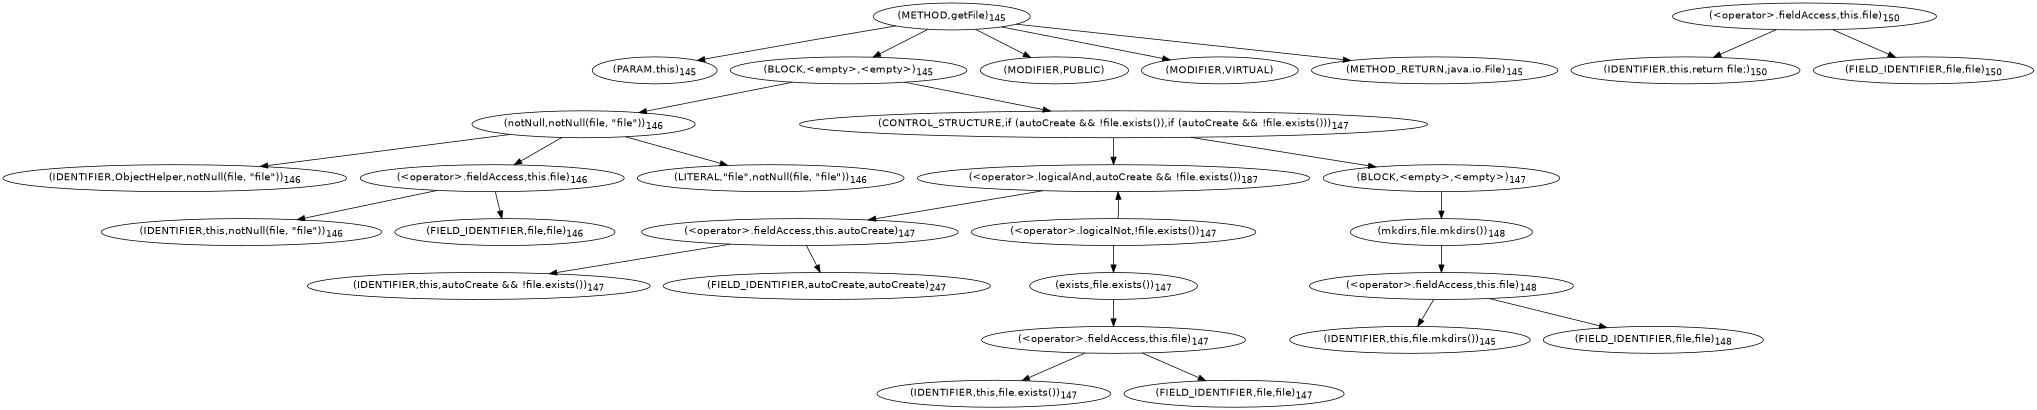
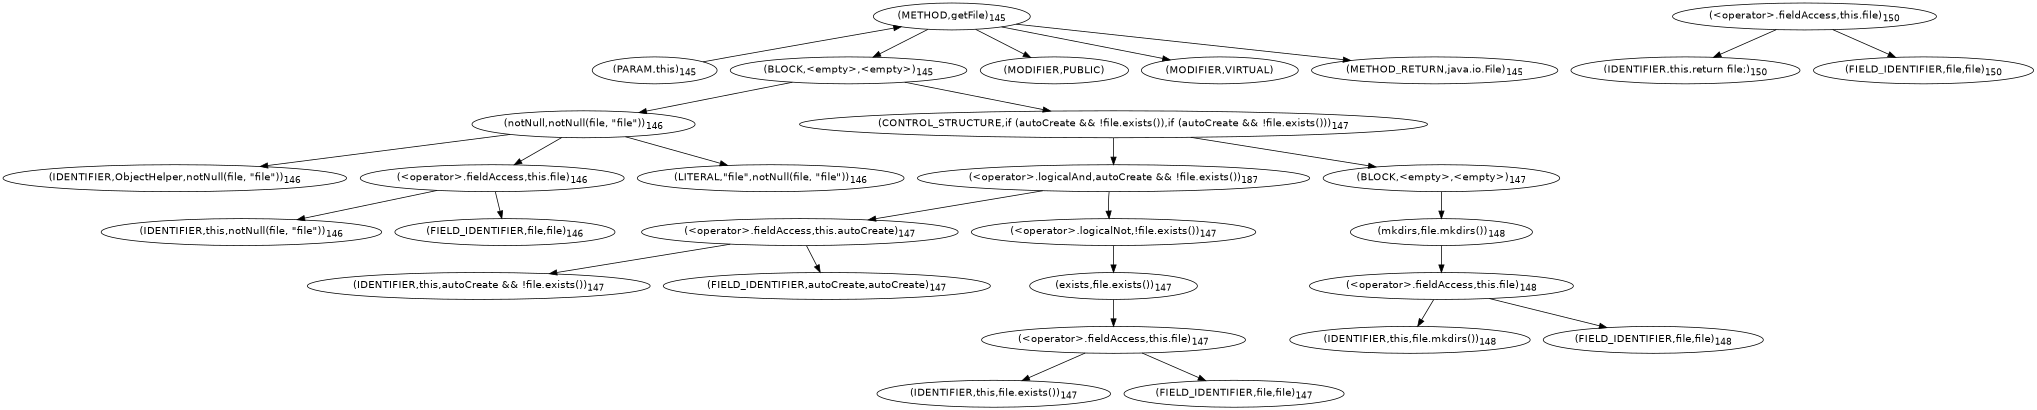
(800, 42) -> (798, 45)
(1119, 209) -> (1109, 201)
(938, 285) -> (938, 285)
(1488, 339) -> (1488, 339)
